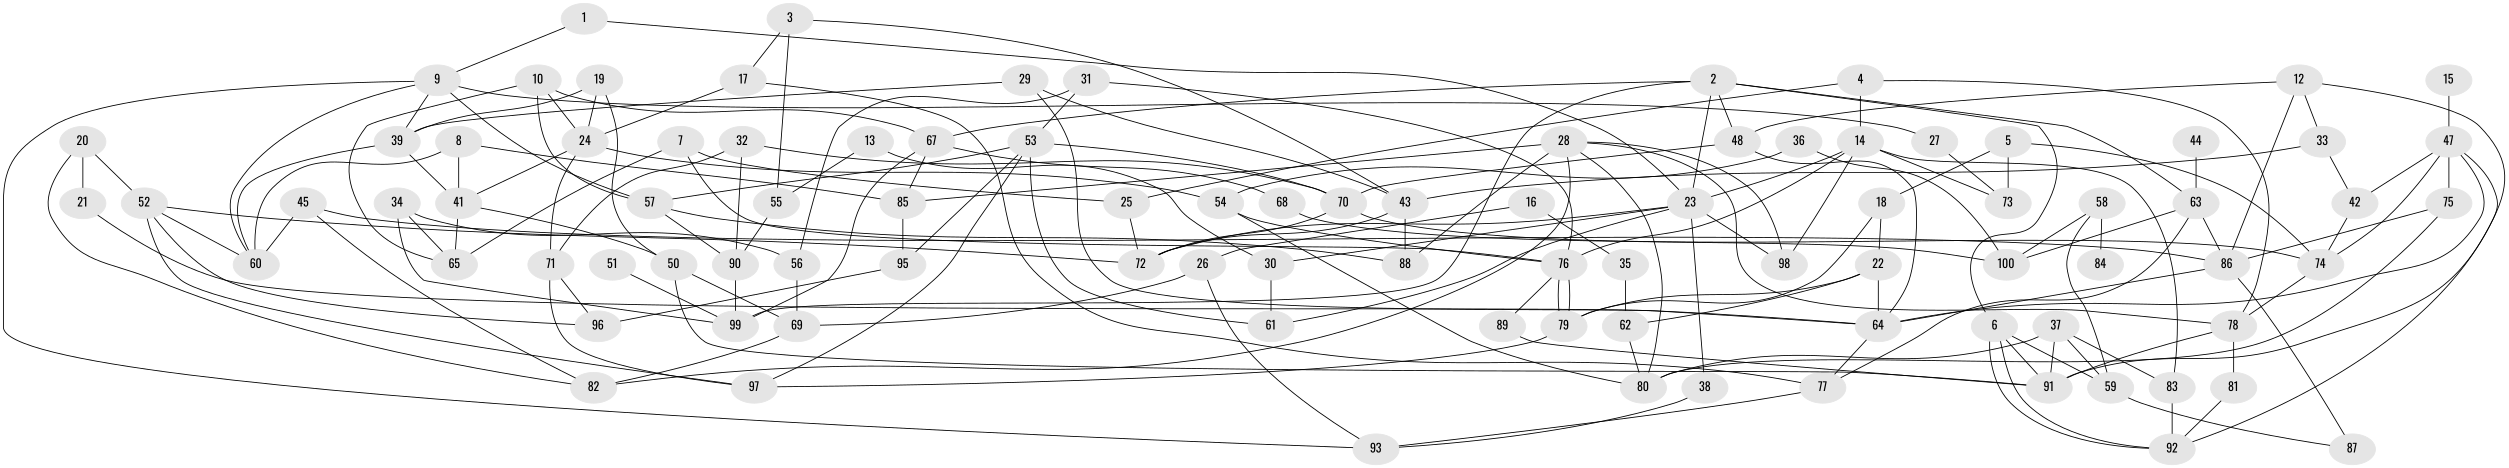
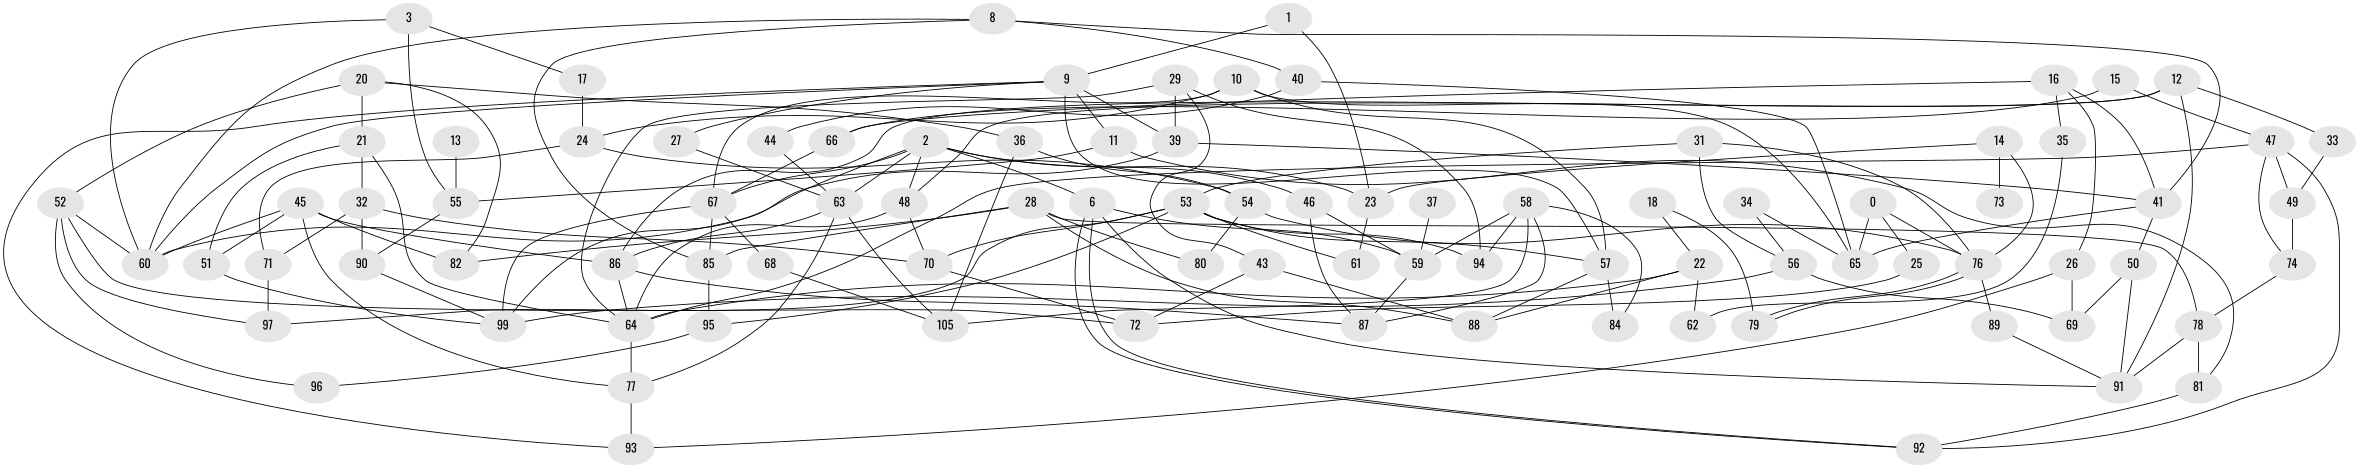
(1084, 56) -> (161, 48)
(600, 80) -> none
none -> (1298, 80)
(1860, 80) -> none
none -> (693, 104)
(681, 142) -> (1873, 203)
none -> (832, 142)
none -> (1114, 142)
(2008, 142) -> none
none -> (362, 173)
(522, 173) -> (2125, 129)
(1864, 173) -> none
none -> (257, 176)
(1977, 177) -> (758, 173)
none -> (1309, 203)
(2355, 203) -> (2292, 203)
(2449, 203) -> none
(1463, 224) -> none
none -> (266, 226)
(686, 229) -> (1611, 298)
(1830, 242) -> none
(1271, 265) -> none
none -> (1479, 265)
(1784, 265) -> none
(2006, 265) -> (945, 326)
none -> (1532, 284)
(1721, 295) -> (1587, 296)
(526, 296) -> (1149, 302)
(574, 296) -> none
(1227, 340) -> (429, 343)
(2053, 351) -> none
(1783, 356) -> none
(1635, 358) -> none
(698, 363) -> none
(1163, 377) -> none
(1705, 388) -> none
(2172, 388) -> none
